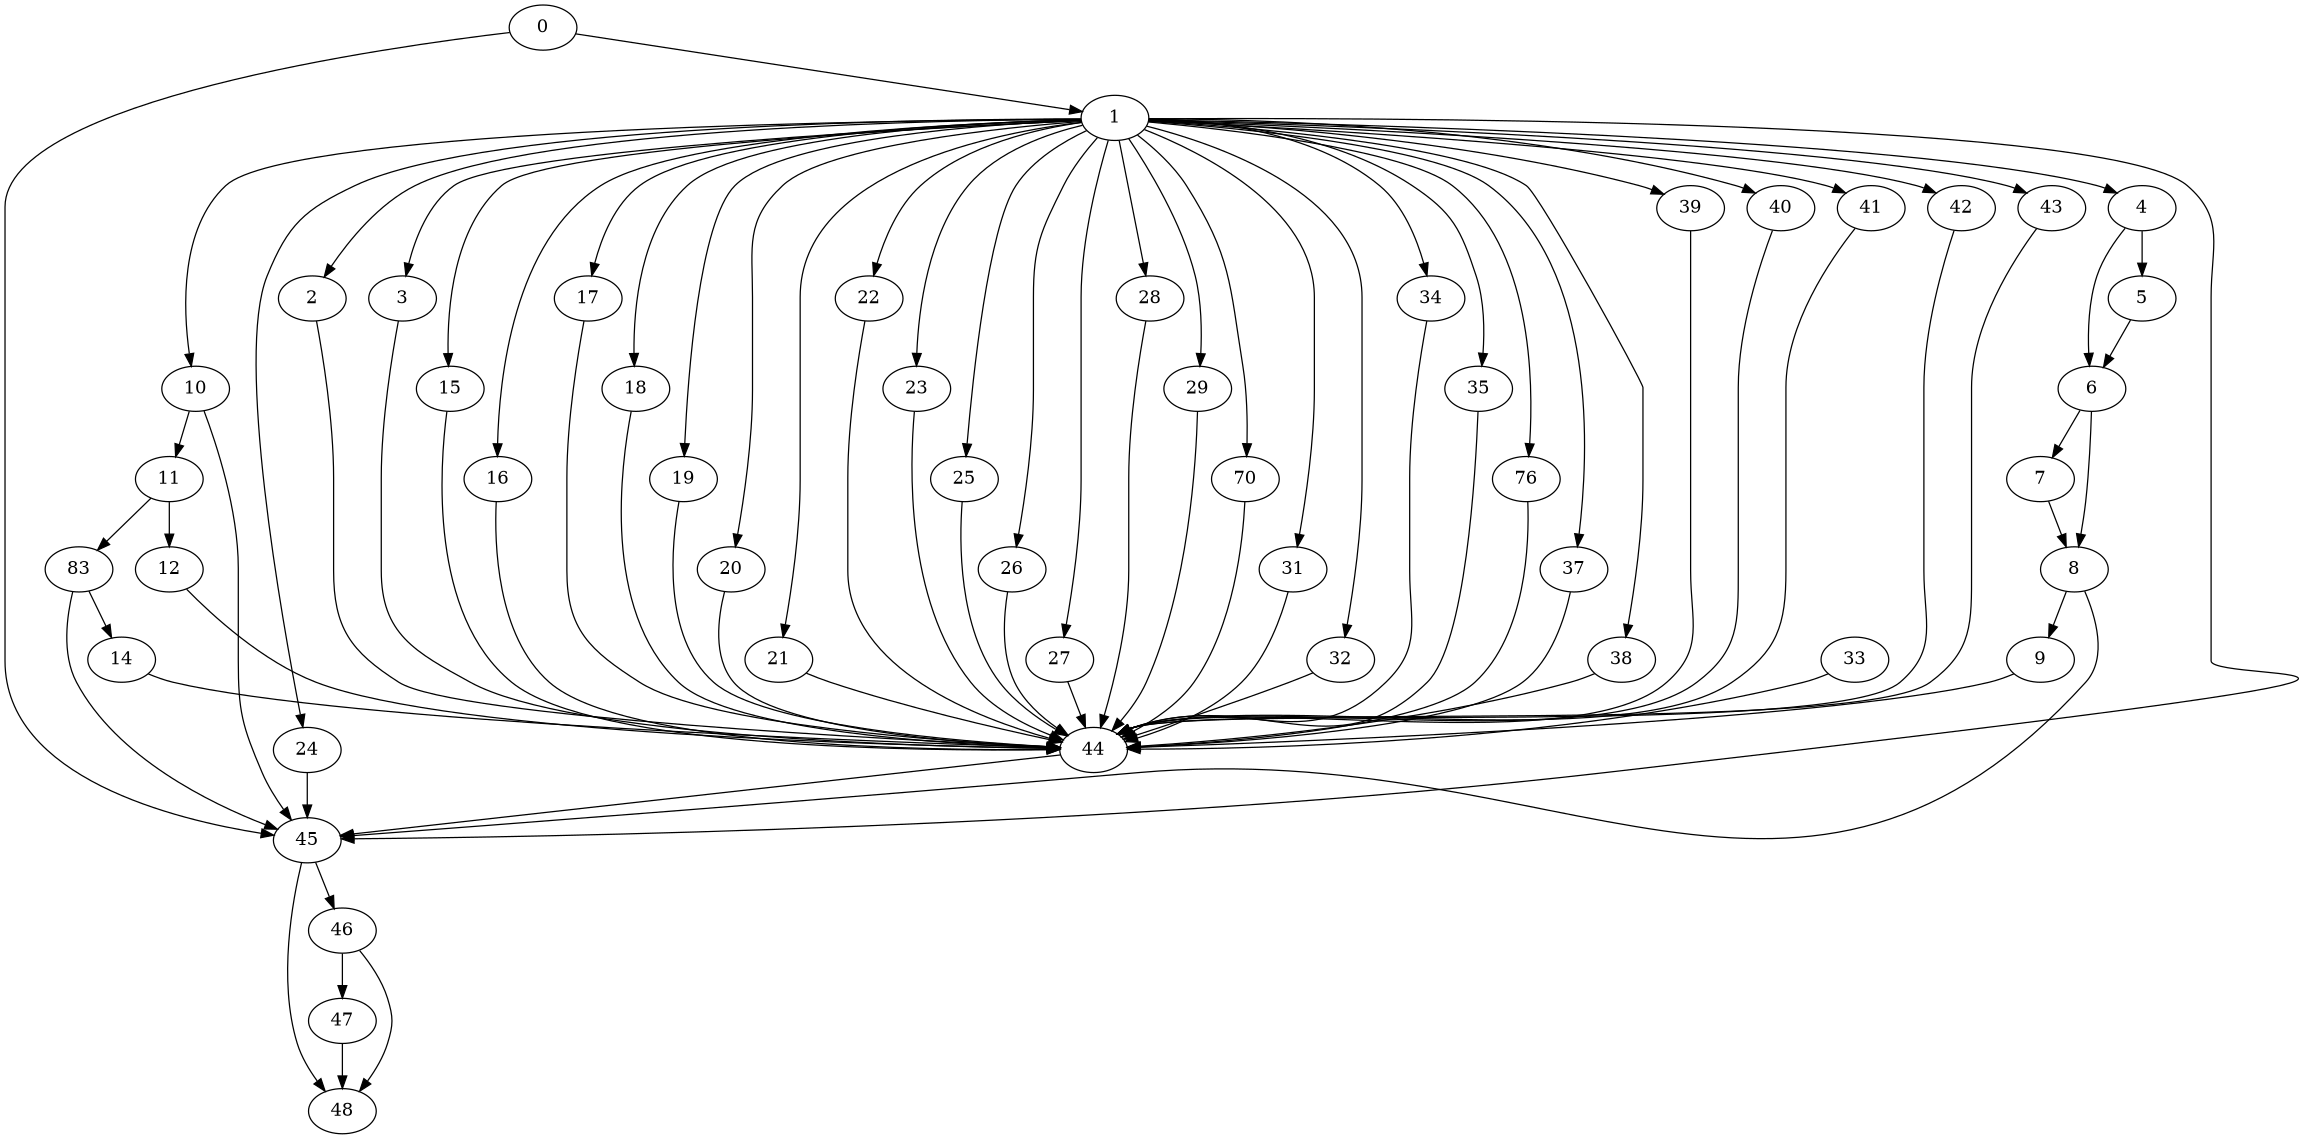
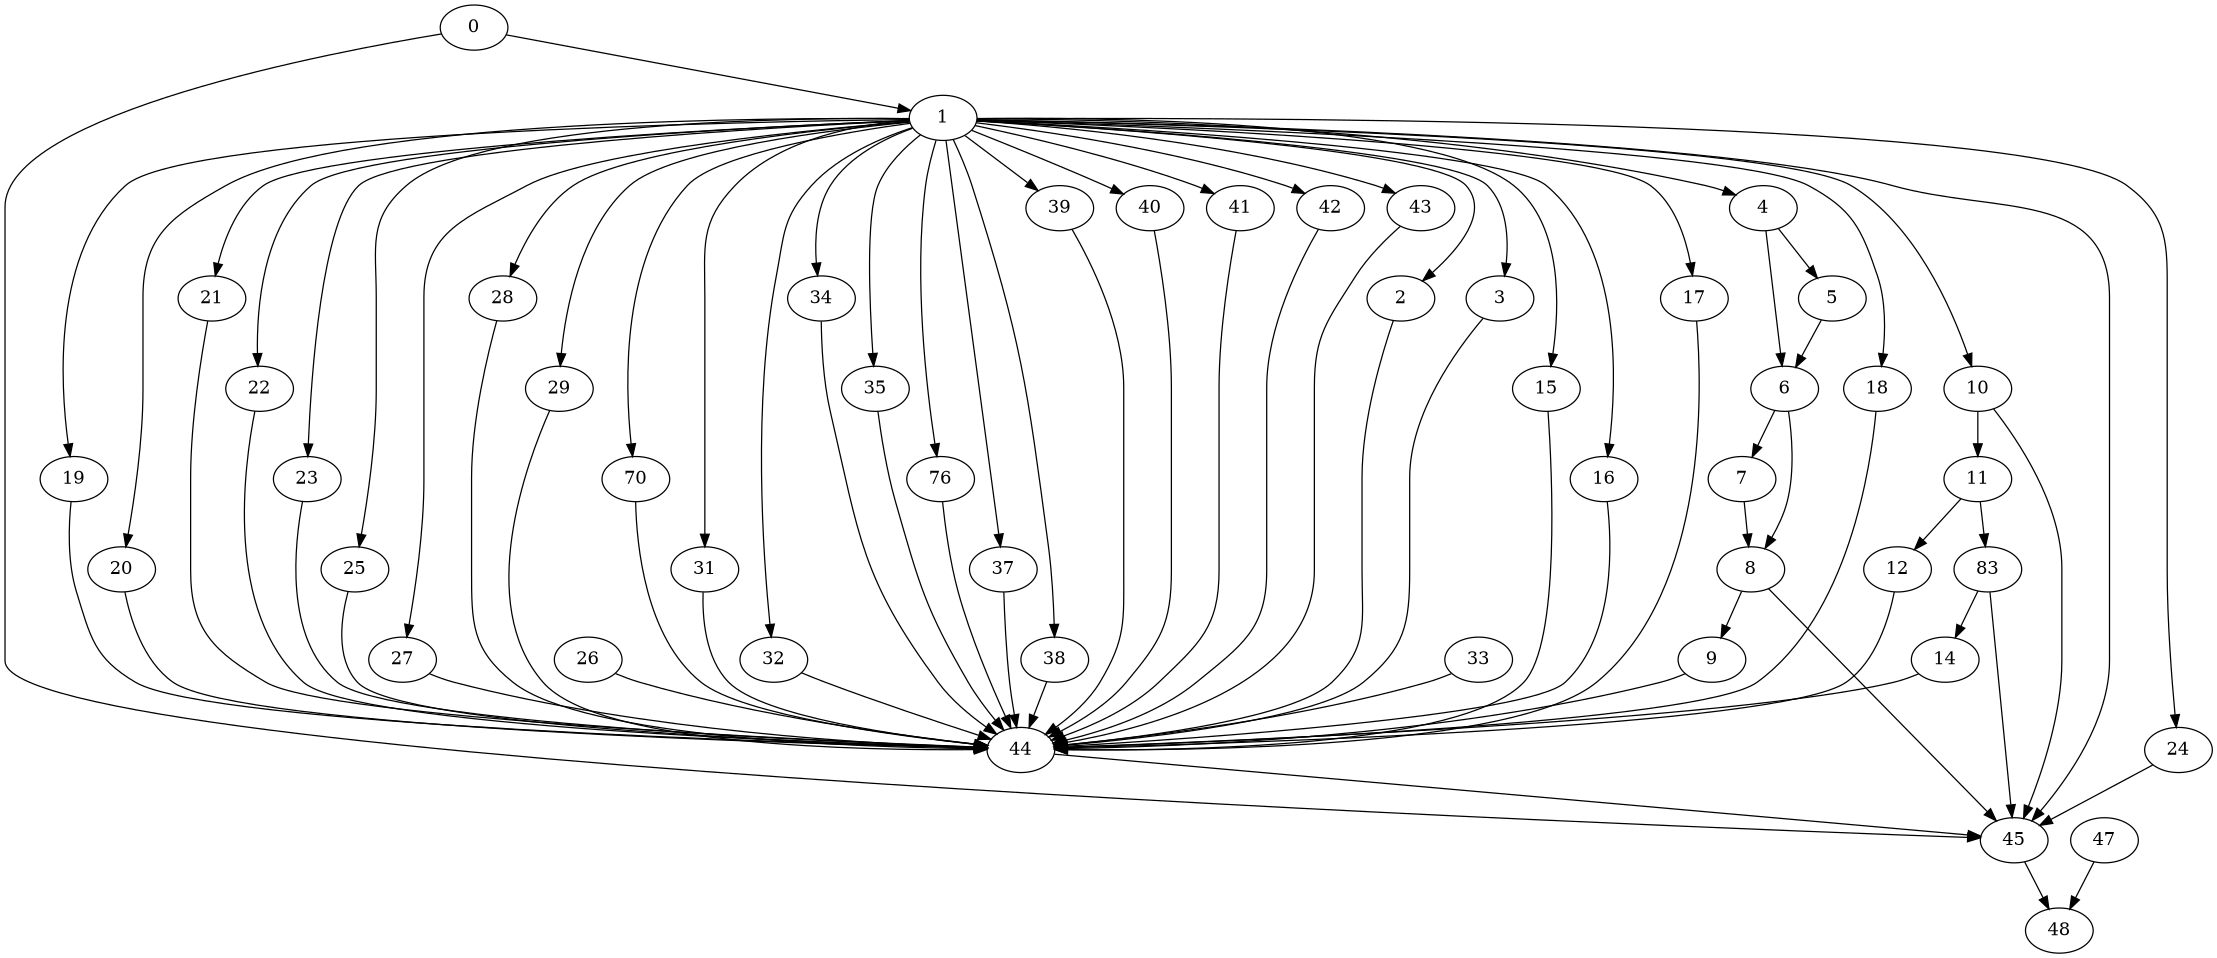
(1033, 328) -> none
(342, 931) -> none
